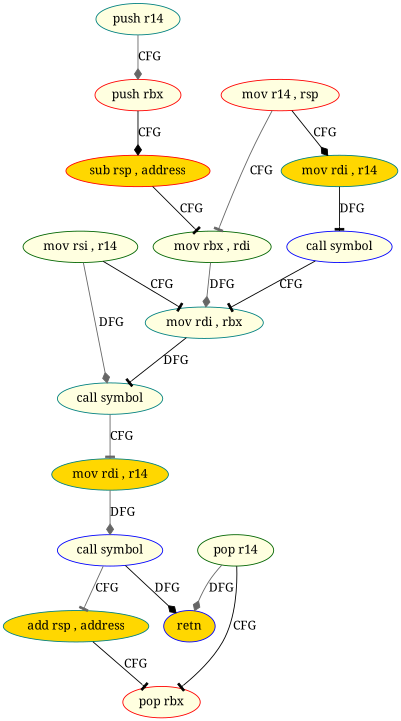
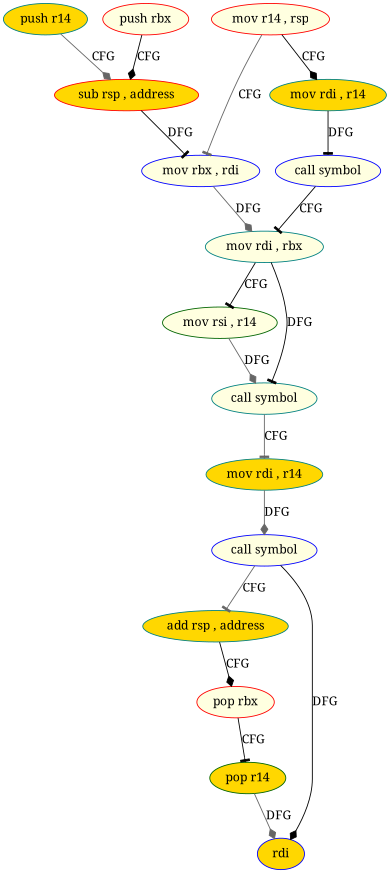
(138, 19) -> (45, 19)
(138, 52) -> (82, 53)
(192, 209) -> (180, 133)
(212, 247) -> (201, 171)
(140, 284) -> (243, 283)
(236, 550) -> (248, 778)
(189, 626) -> (281, 854)
(227, 633) -> (241, 738)
(118, 663) -> (224, 659)
